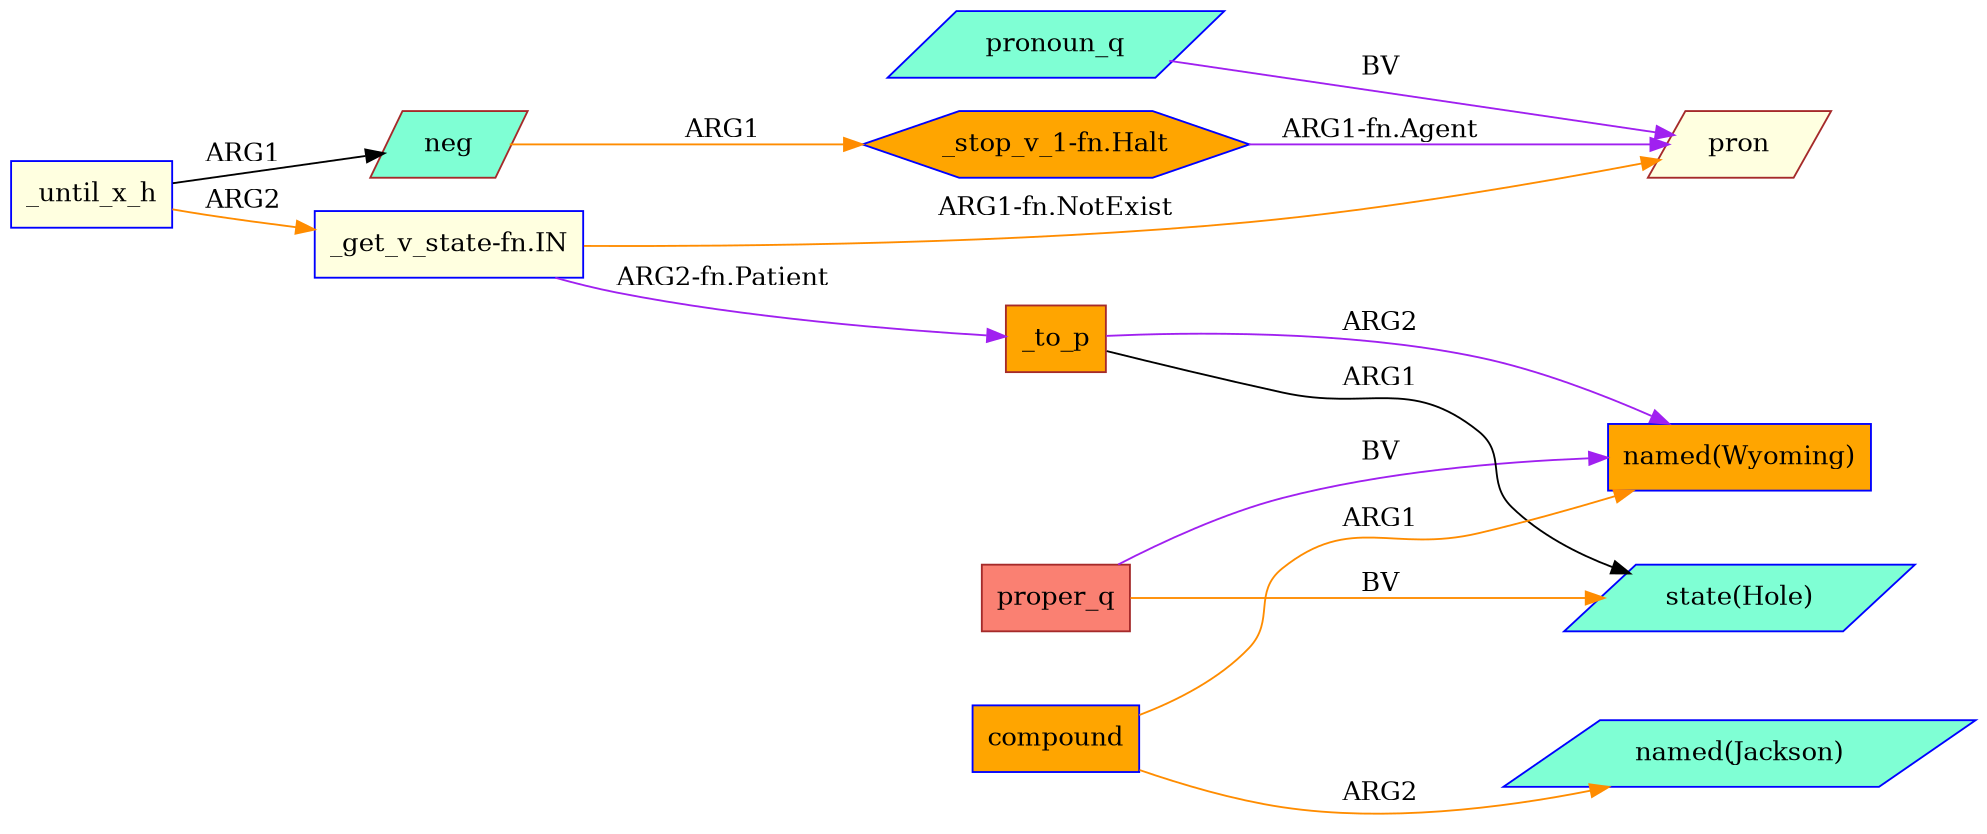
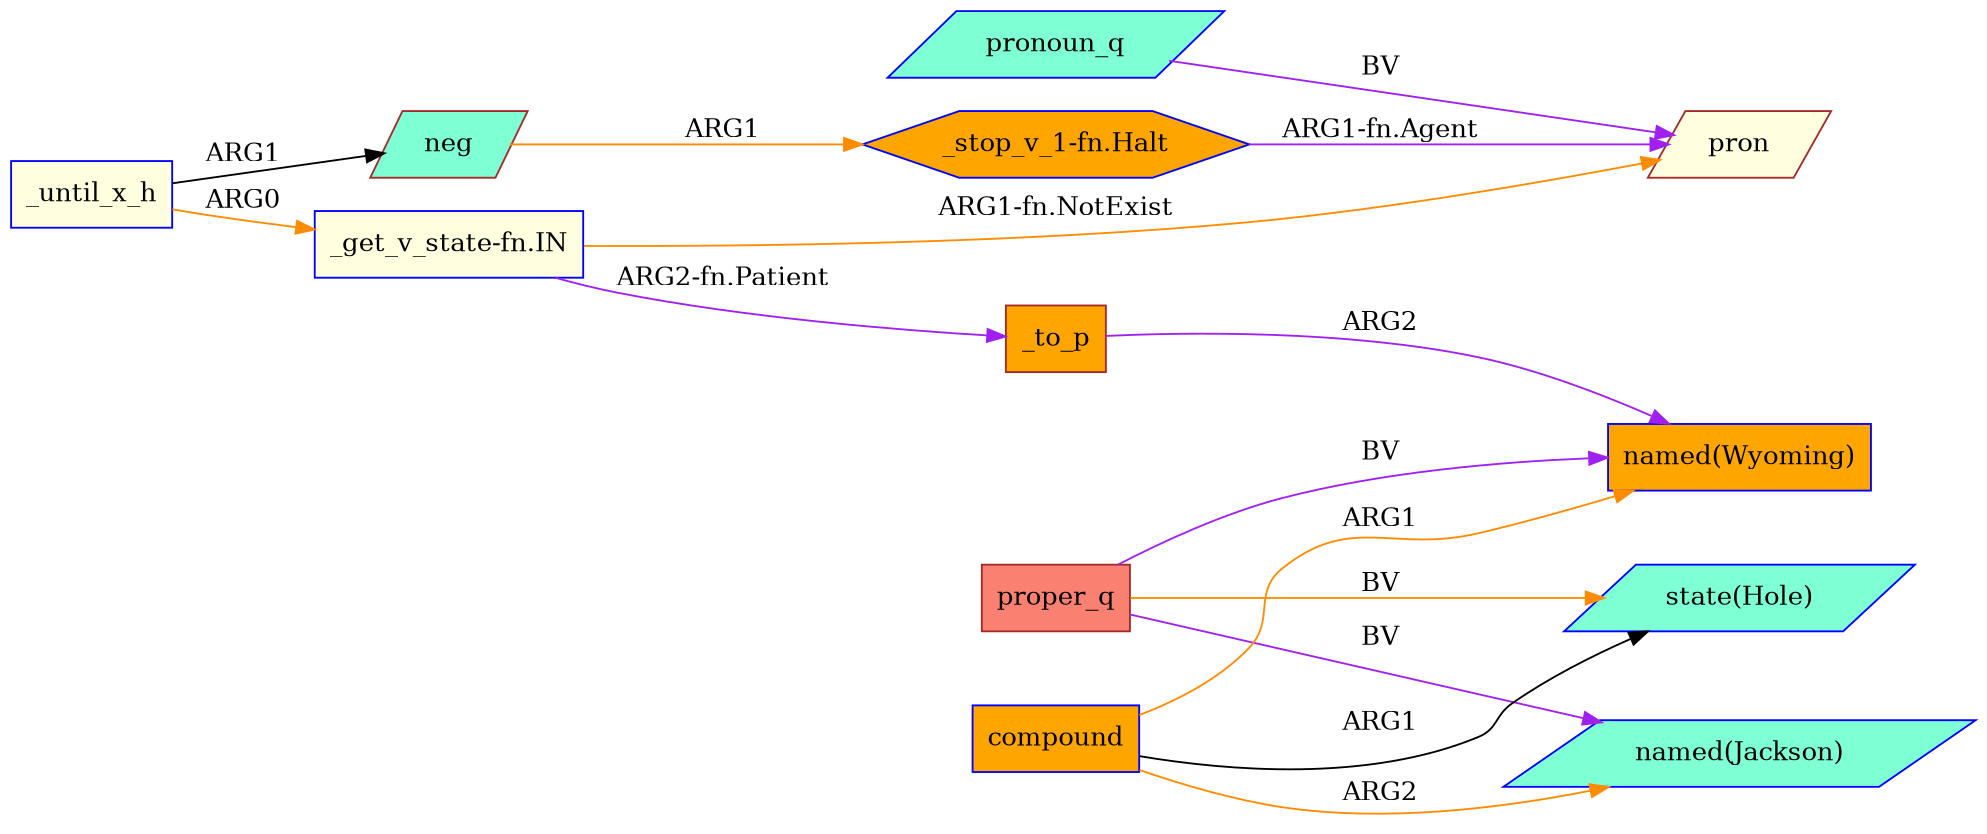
(243, 201) -> (243, 201)
(1396, 399) -> (1402, 759)
none -> (1357, 666)
